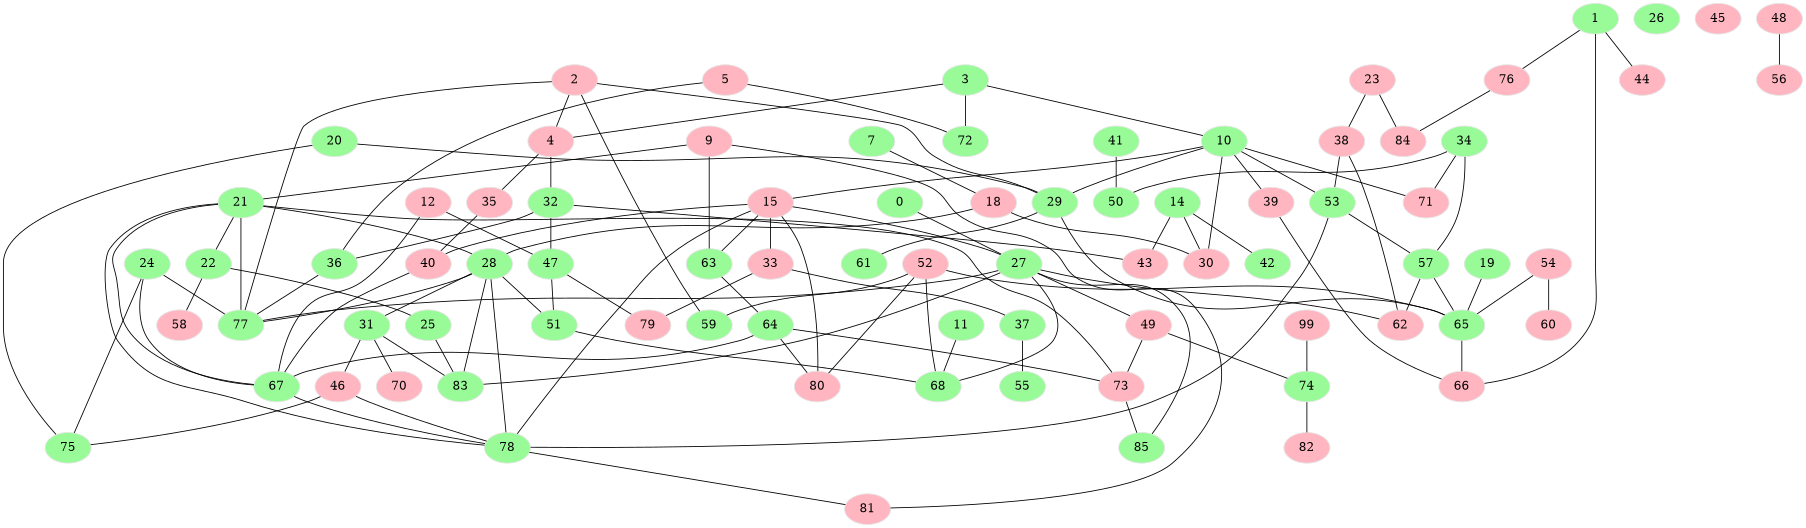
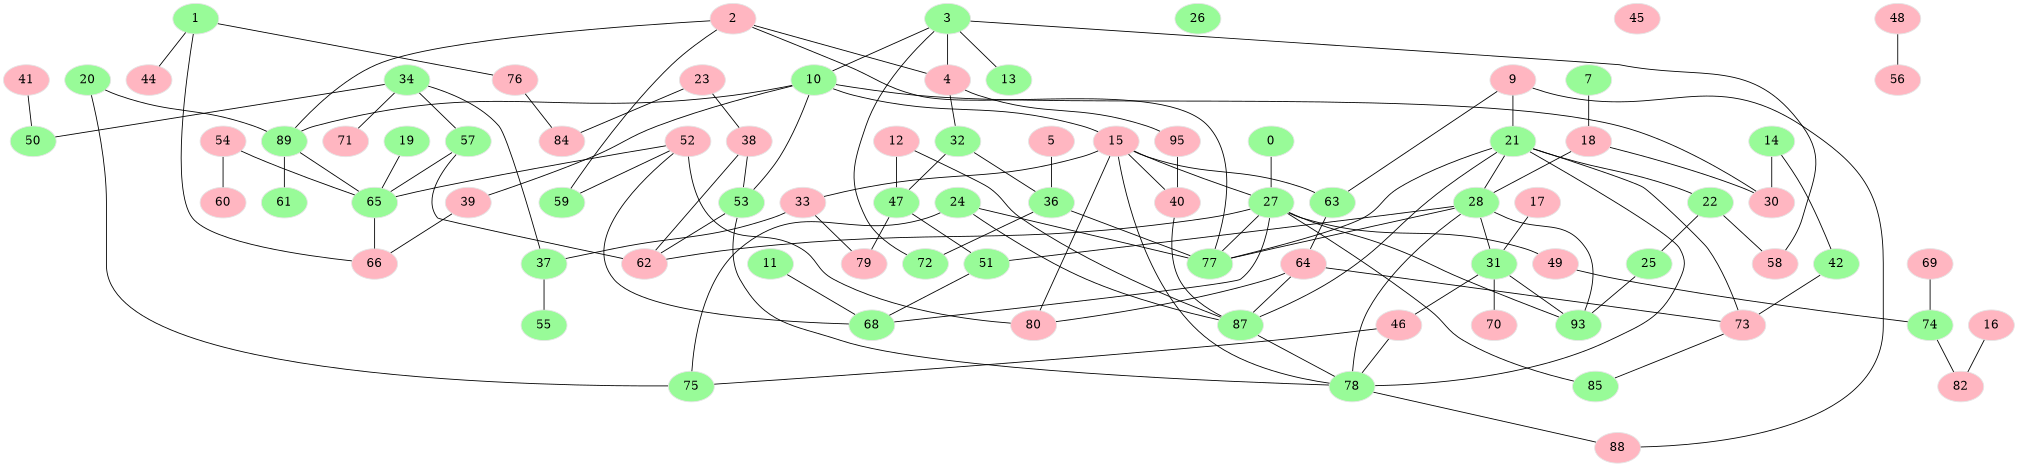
none -> (1462, 54)
none -> (1009, 80)
(848, 104) -> (1002, 227)
(1116, 141) -> (26, 80)
none -> (509, 148)
(1305, 166) -> none
(490, 203) -> (1177, 141)
(1055, 203) -> (284, 141)
none -> (1538, 203)
(1386, 237) -> (698, 230)
(1145, 264) -> none
(771, 325) -> (1303, 264)
(1307, 325) -> (1930, 264)
none -> (1991, 325)
(1135, 356) -> (1789, 295)
(277, 387) -> (1240, 325)
(461, 387) -> (1578, 325)
(868, 509) -> (1618, 448)
